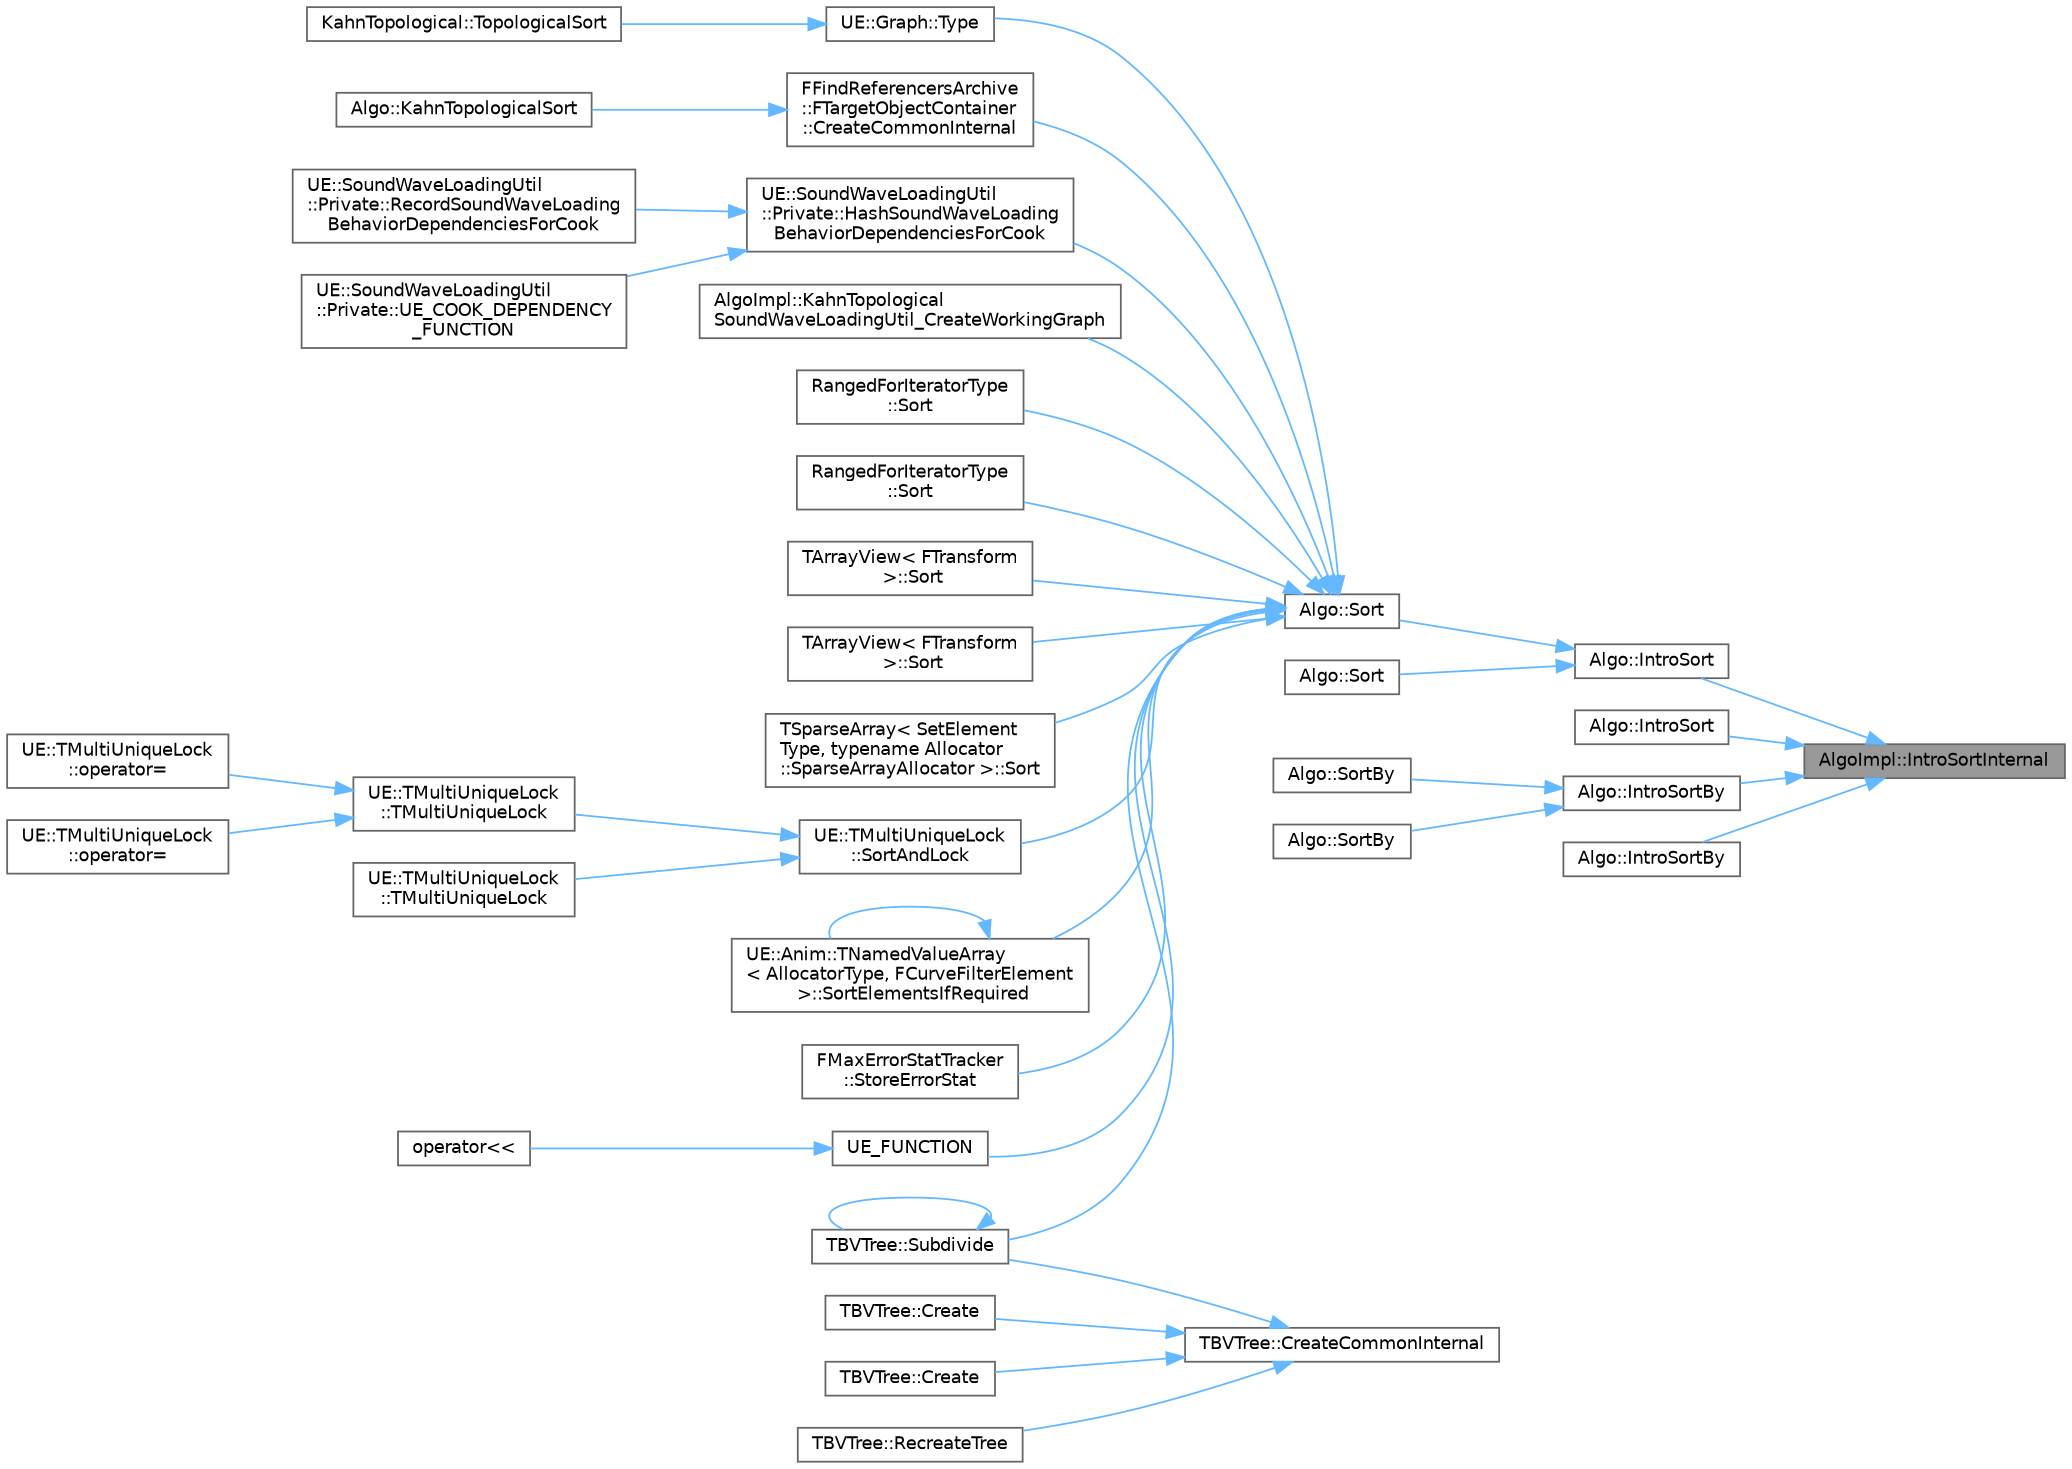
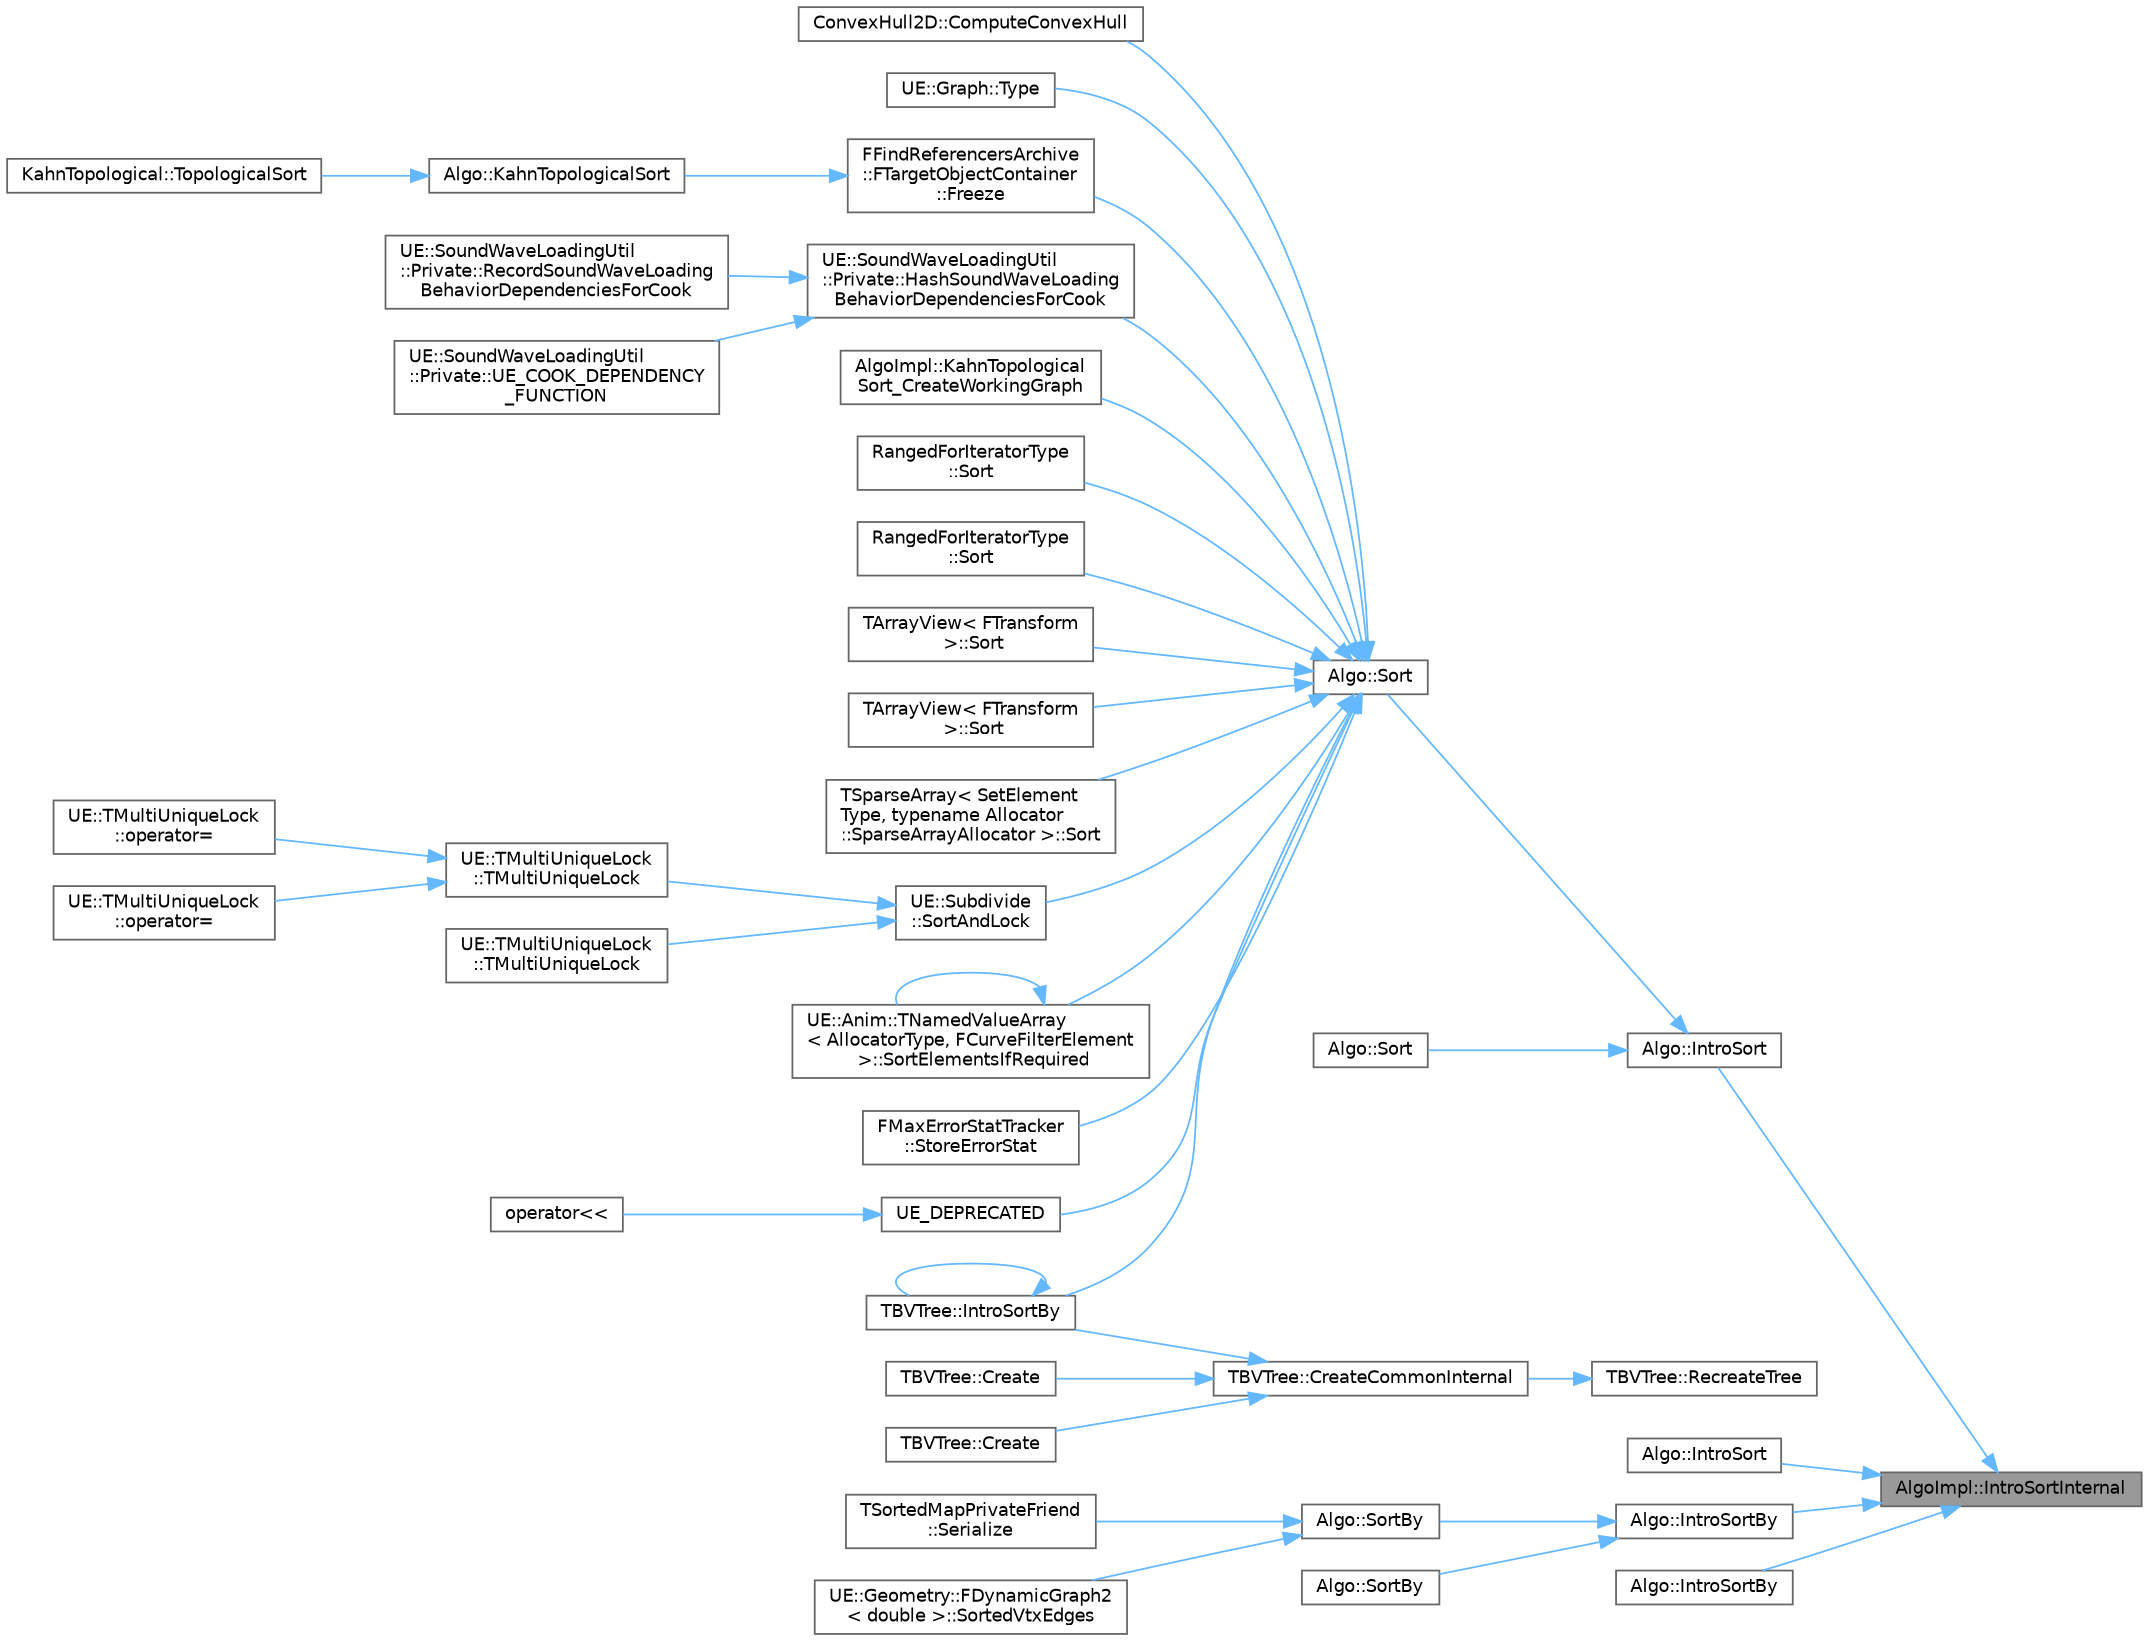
(715, 24) -> (366, 176)
none -> (971, 24)
(910, 110) -> (971, 176)
(910, 311) -> (971, 377)
(910, 847) -> (971, 913)
(910, 1148) -> (971, 1215)
(910, 1247) -> (971, 1313)
(1151, 1405) -> (1551, 1379)
none -> (971, 1521)
none -> (971, 1607)
